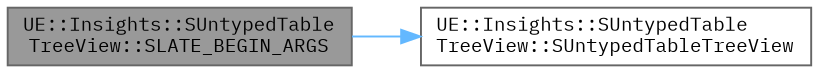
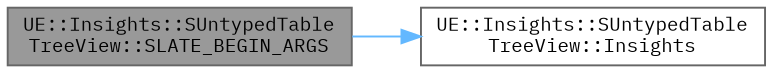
(616, 37) -> (593, 37)
